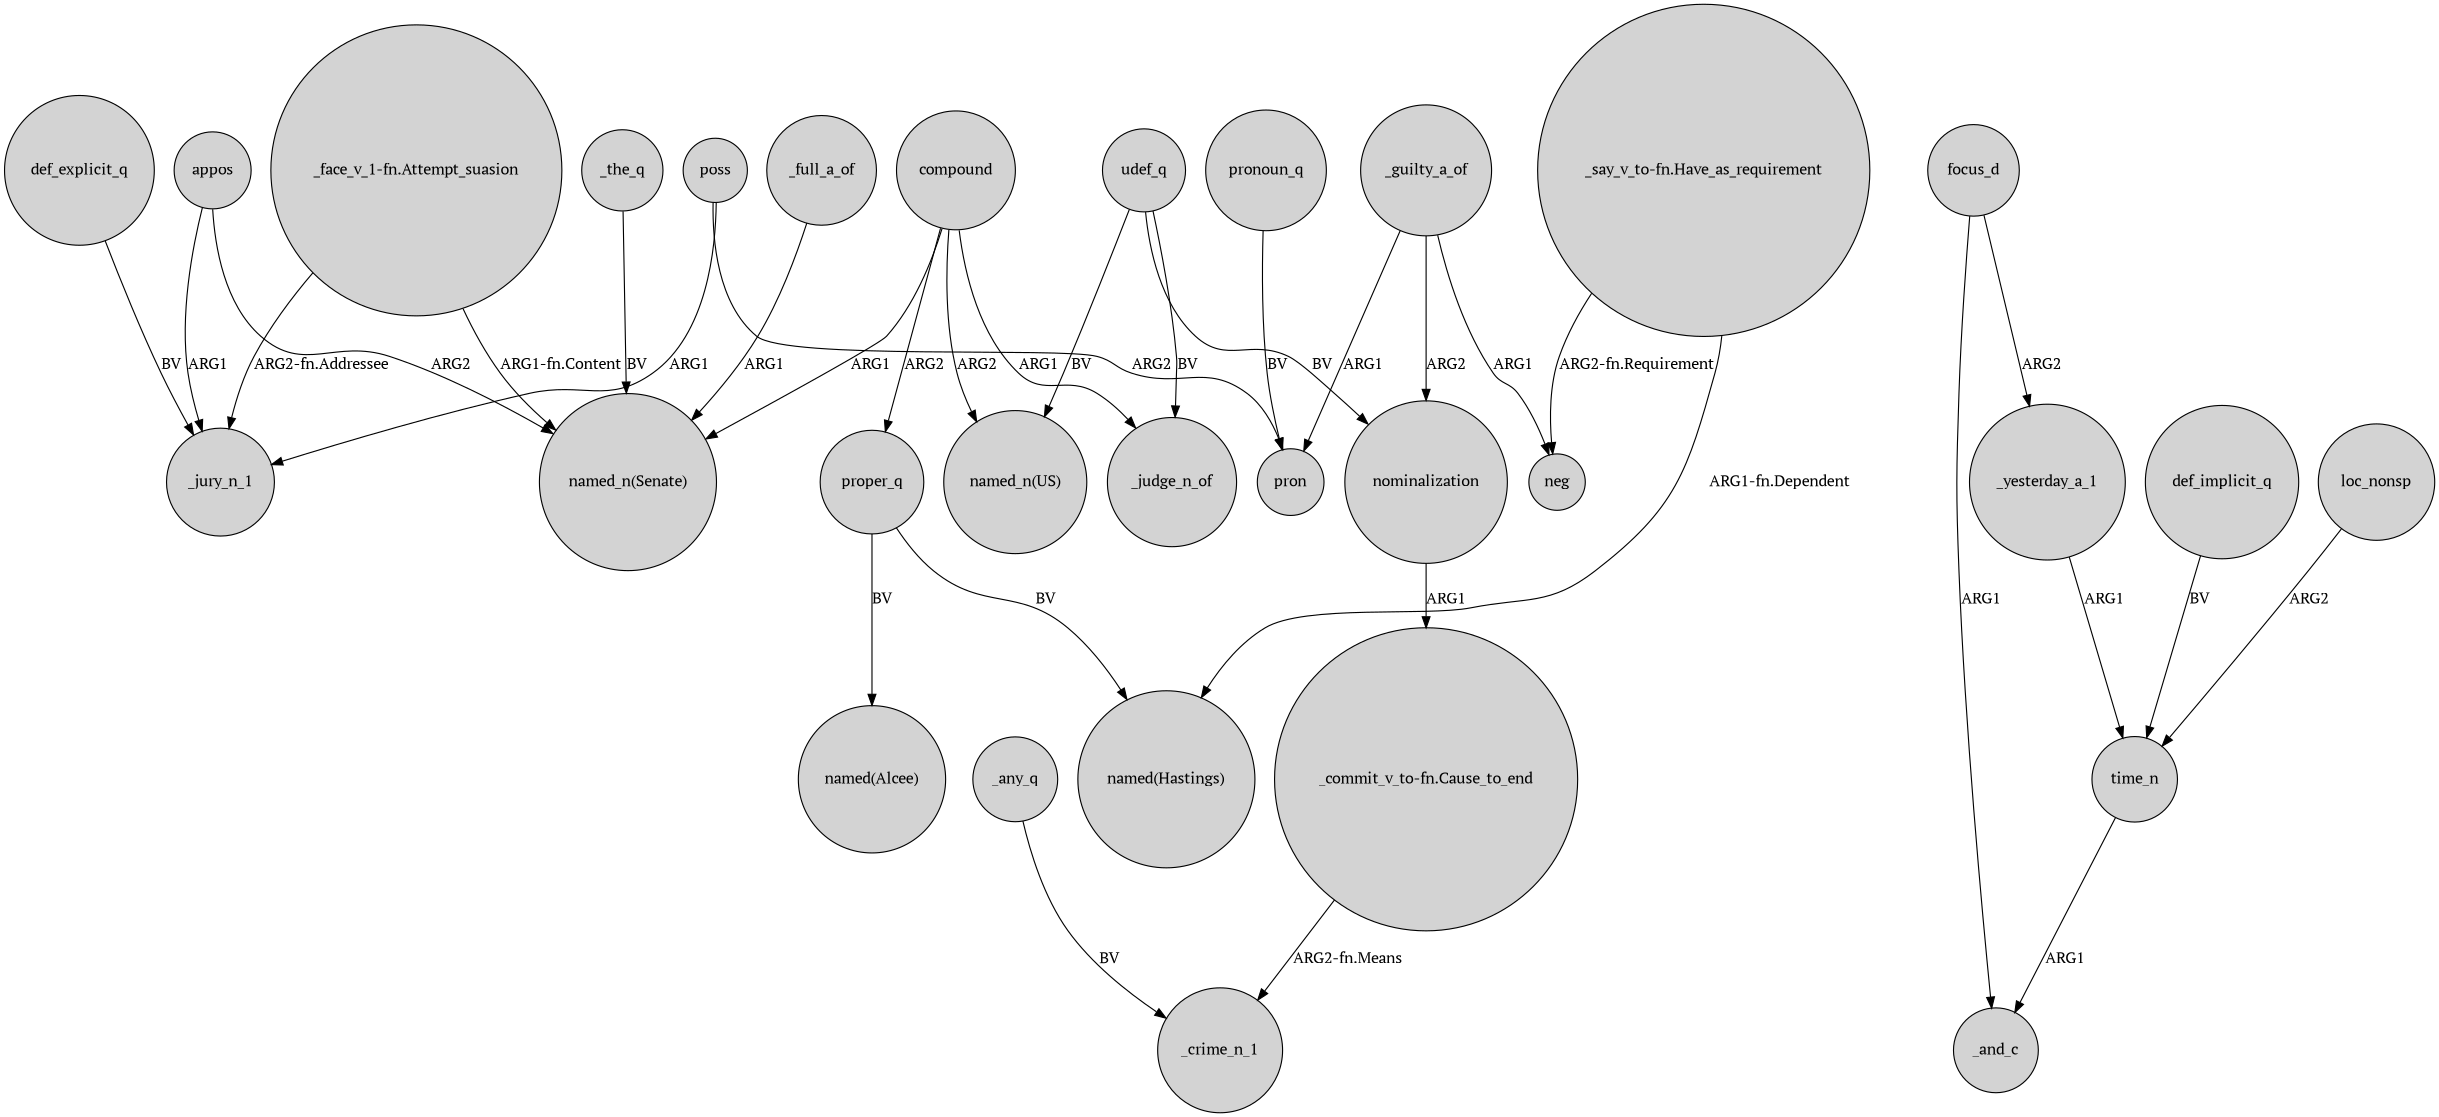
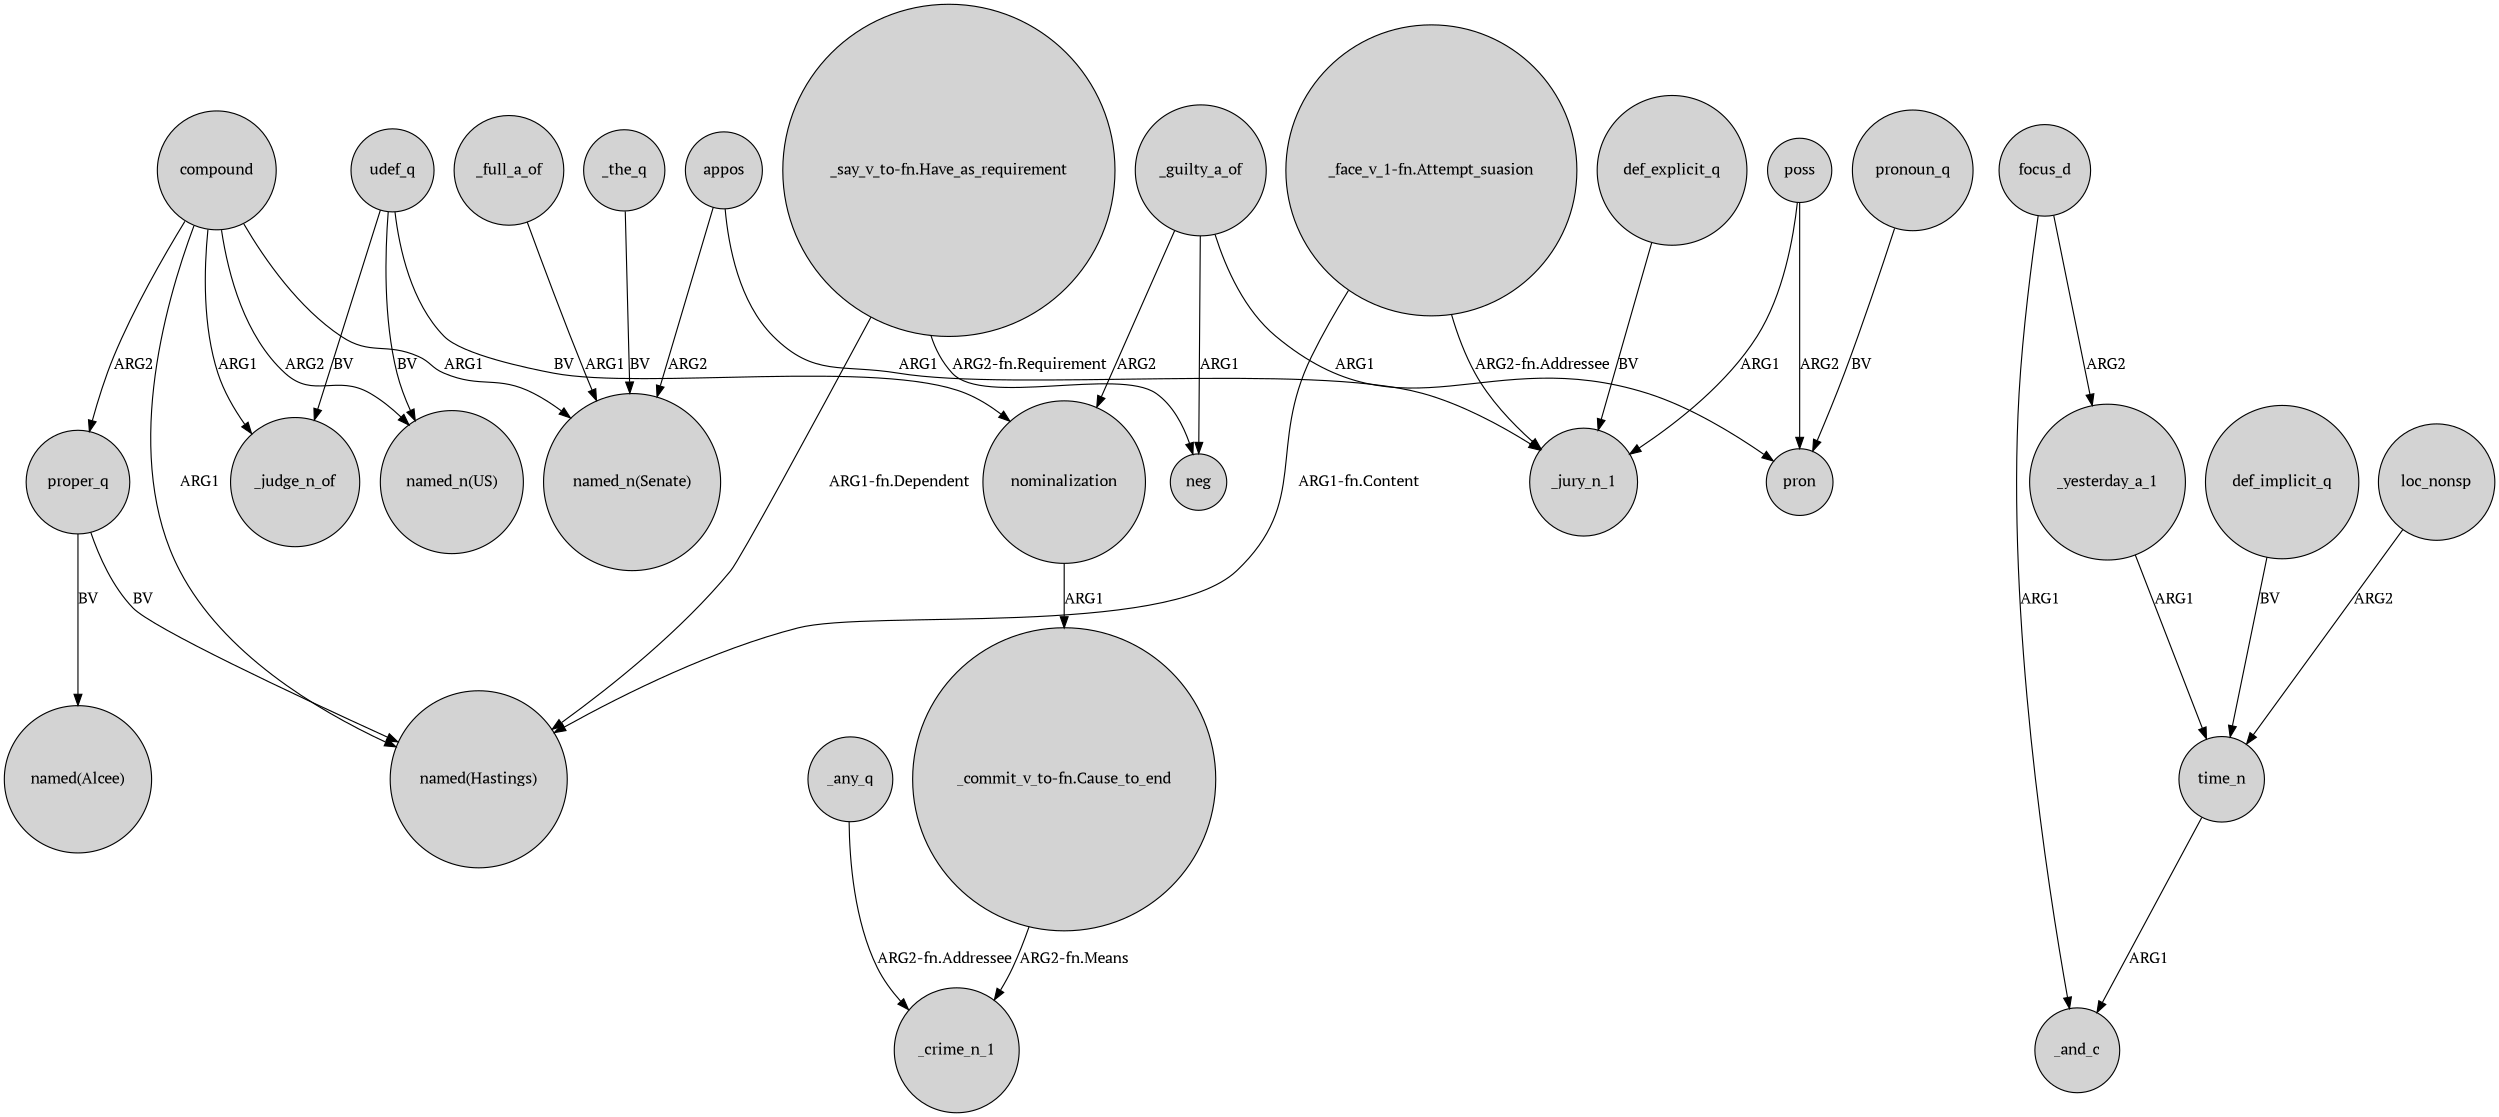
(498, 370) -> (1047, 616)
none -> (165, 533)
(1110, 959) -> (945, 959)
